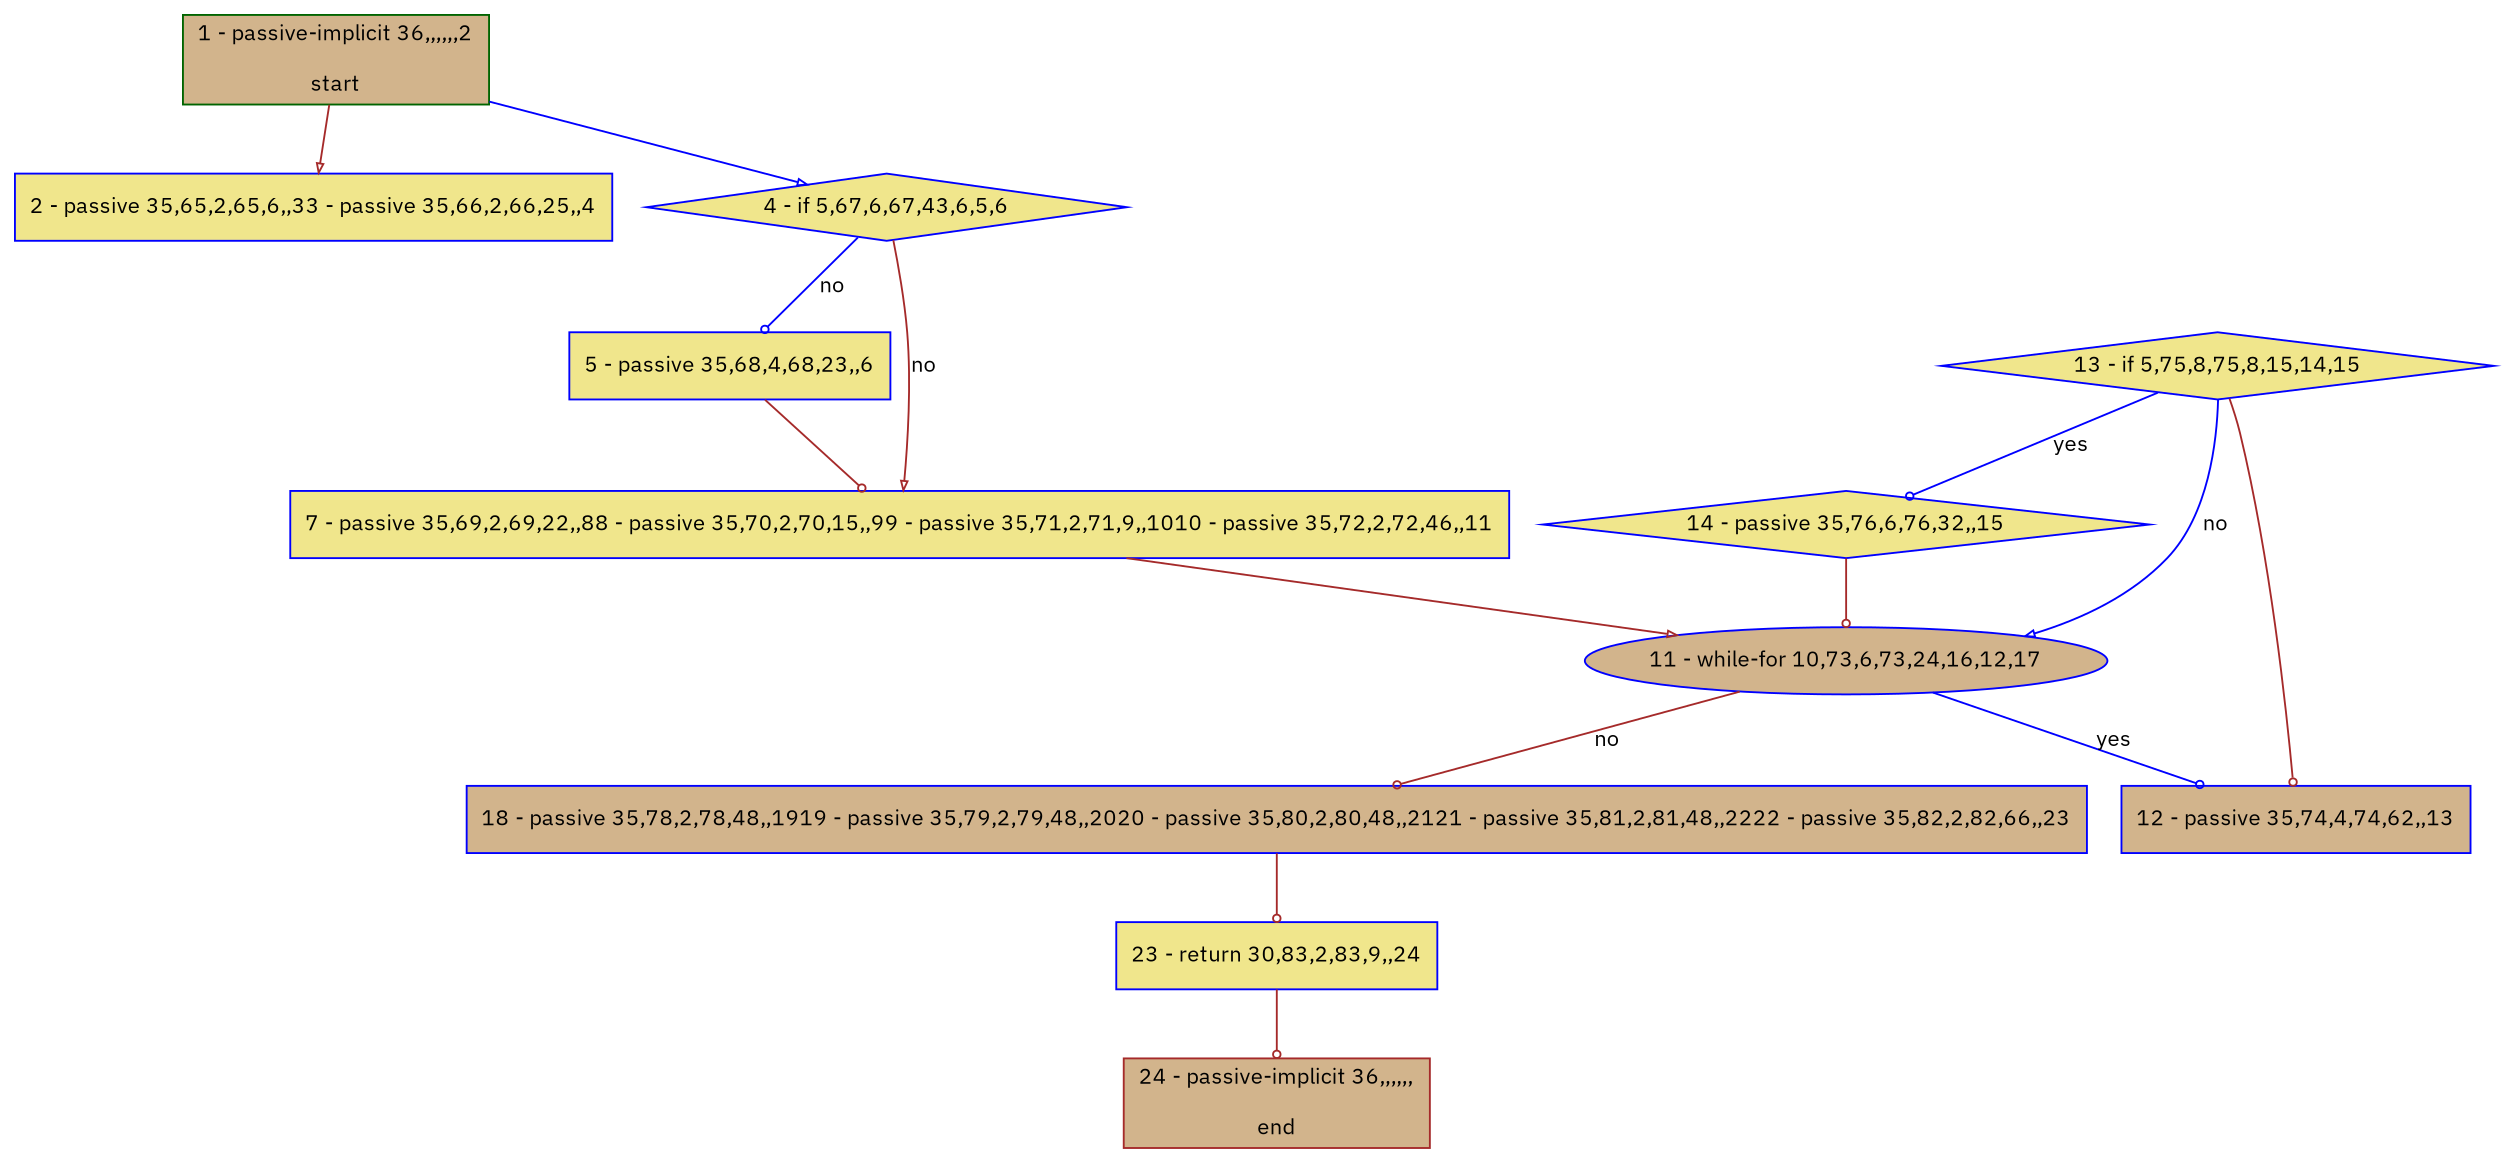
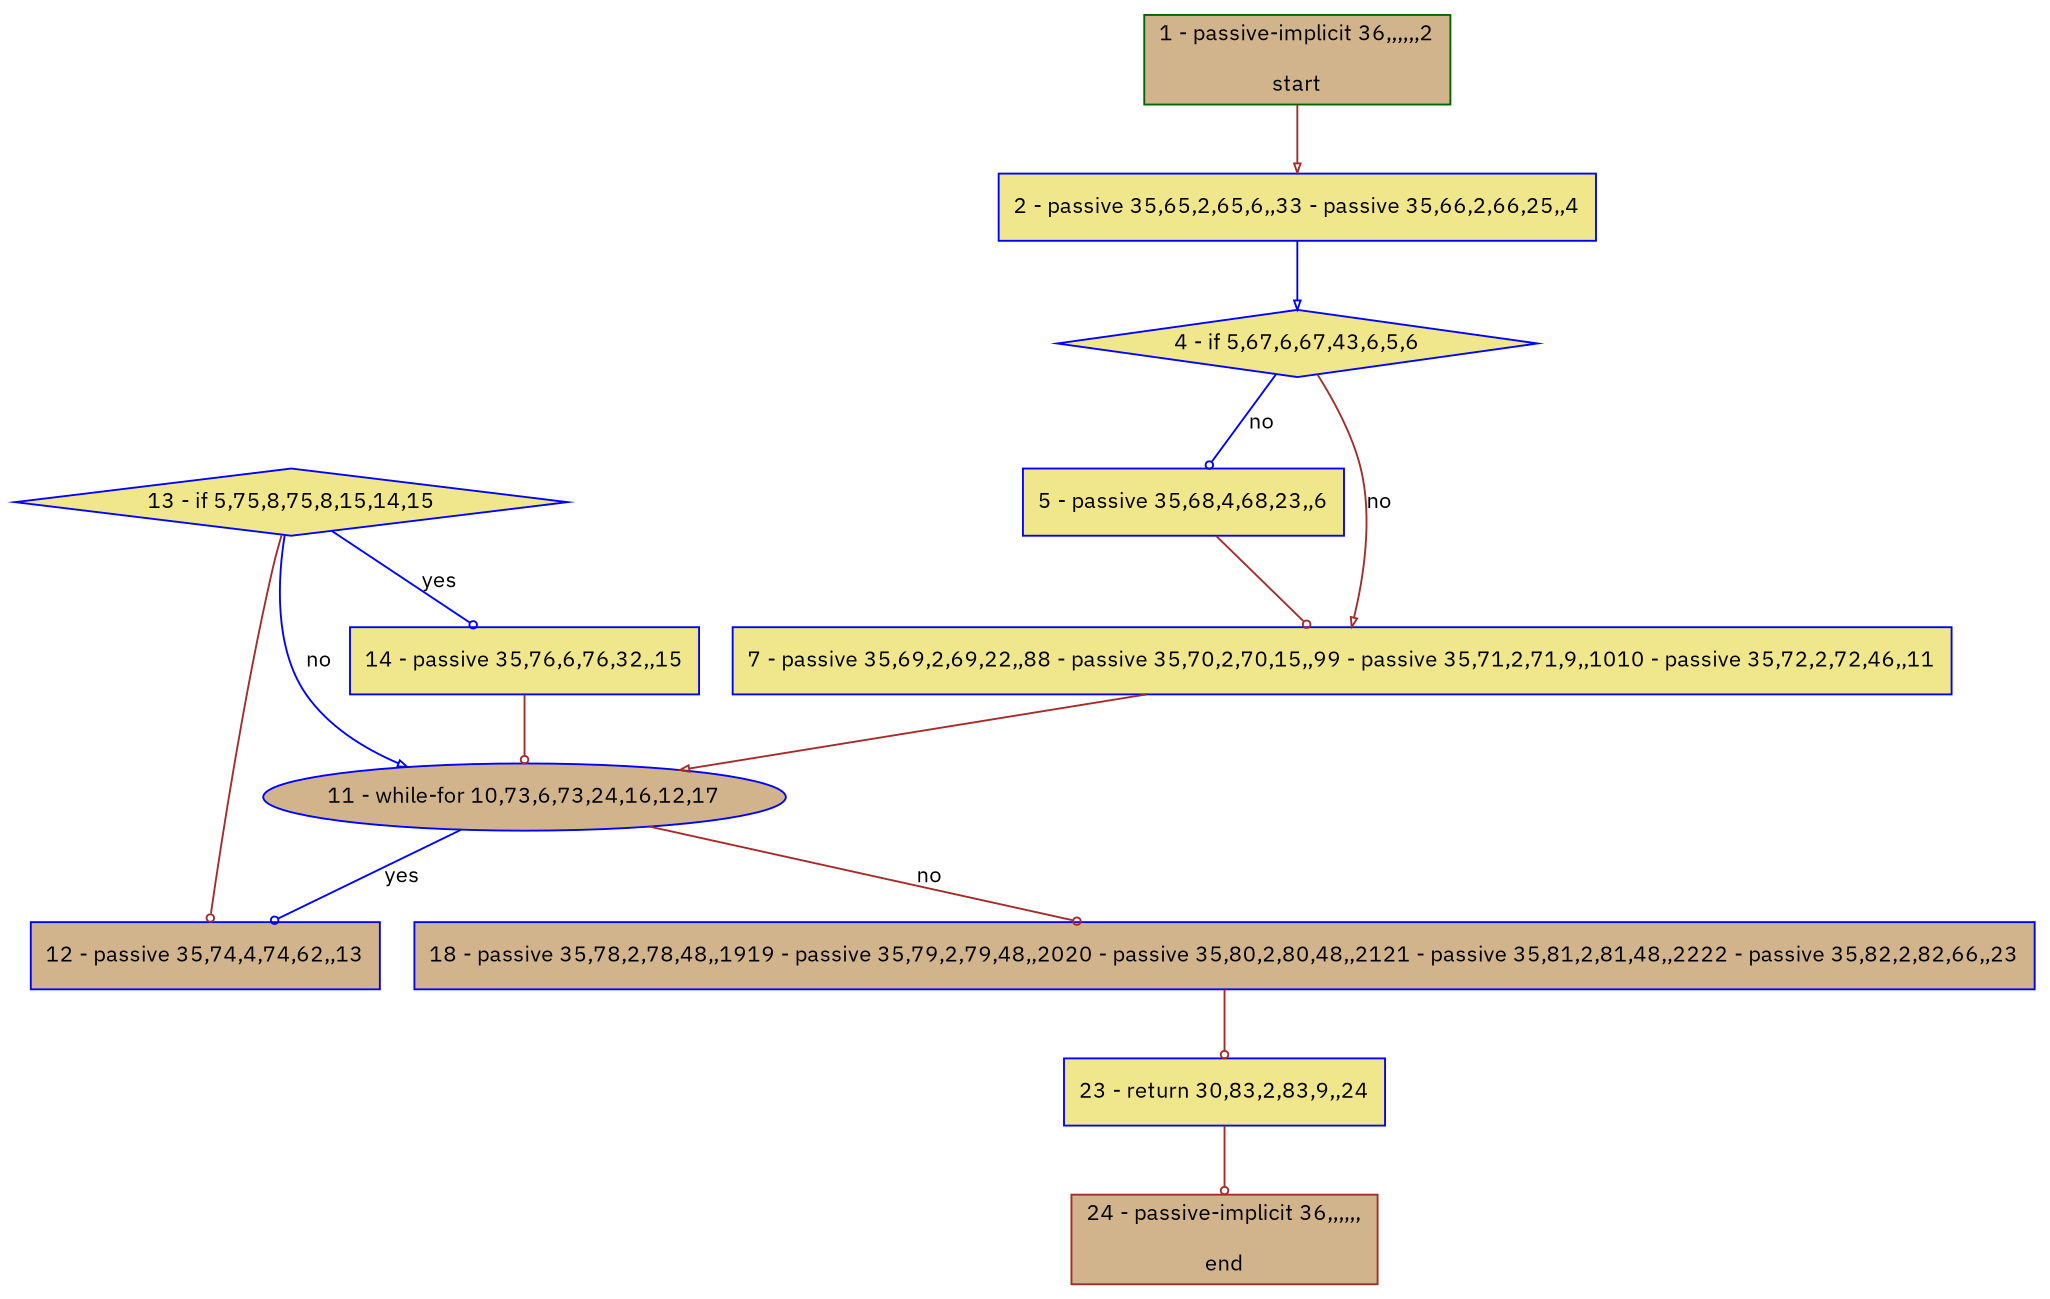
(643, 142) -> (1297, 271)
(1846, 525) -> (525, 661)
